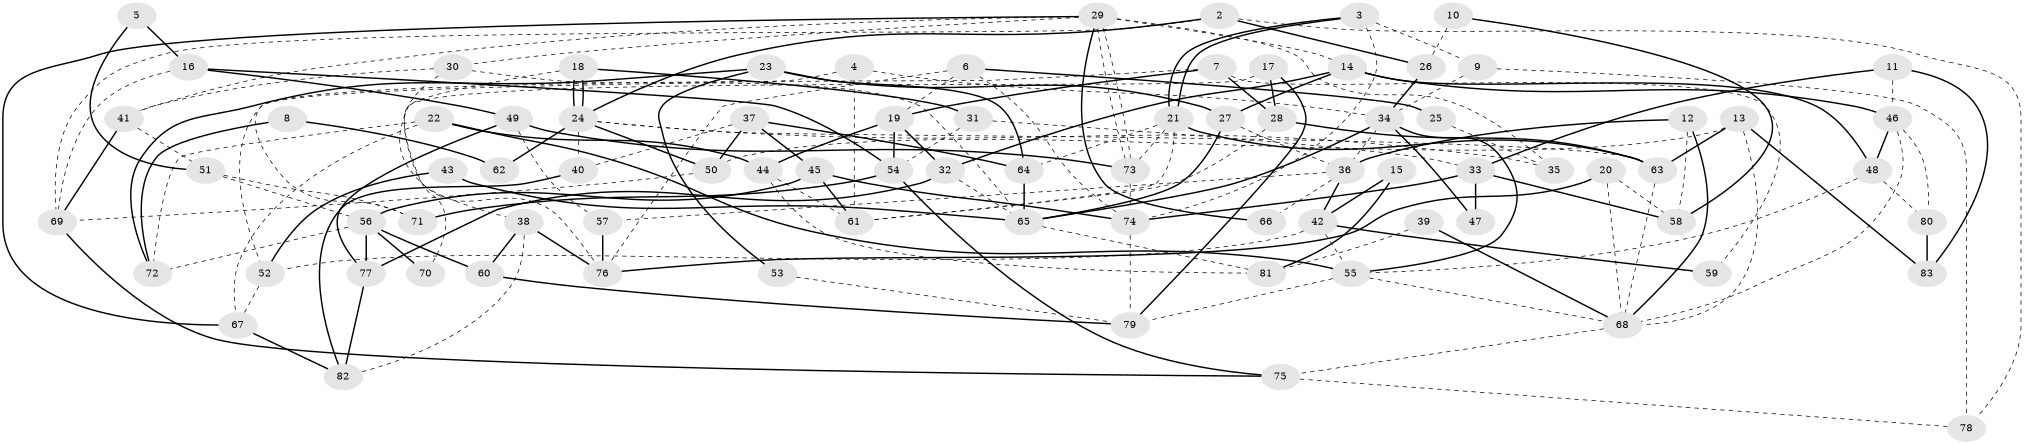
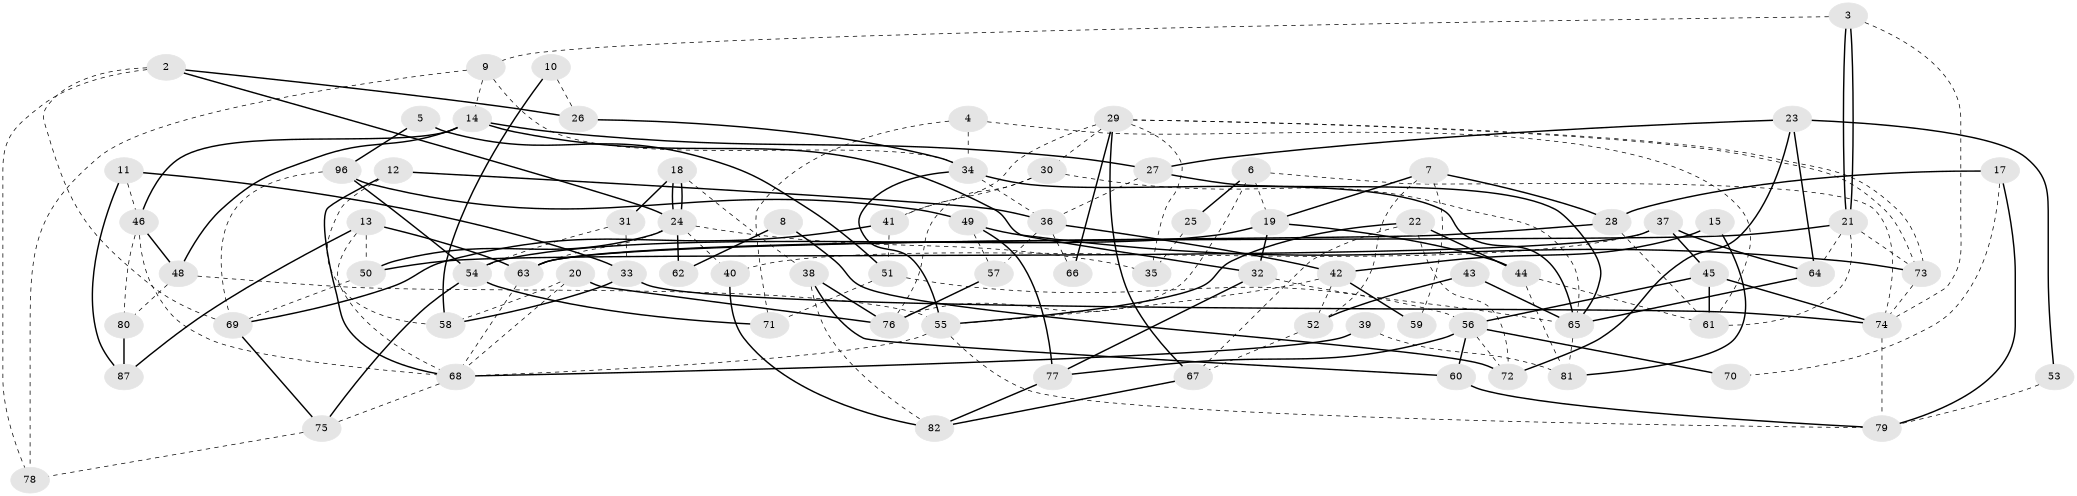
(1225, 36) -> (479, 93)
(188, 67) -> (342, 171)
(1476, 222) -> none
(1927, 274) -> (124, 377)
